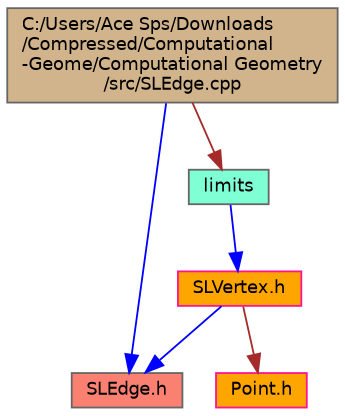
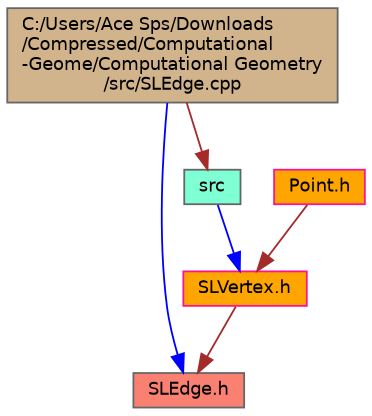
(229, 187) -> (212, 187)
(249, 331) -> (288, 231)
(191, 333) -> (221, 332)
